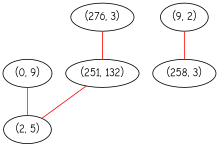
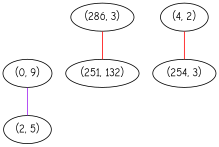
(102, 17) -> (102, 17)
(184, 17) -> (184, 17)
(184, 73) -> (184, 73)
(64, 102) -> none
